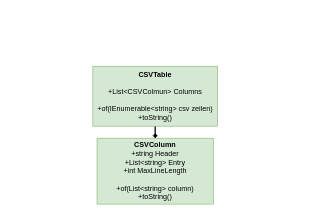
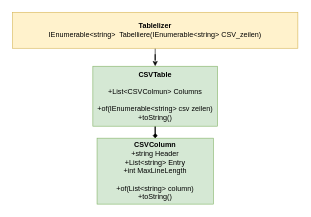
none -> (155, 30)
none -> (155, 57)
